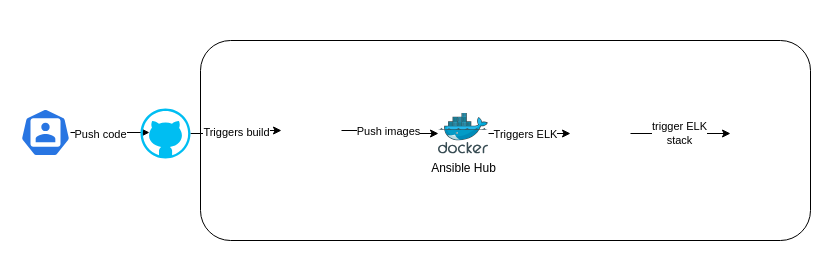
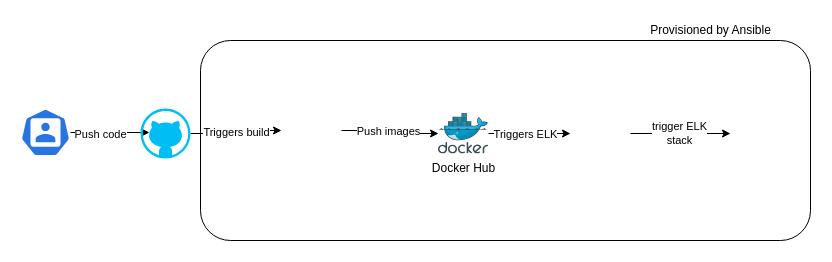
none -> (711, 31)
(464, 169) -> (464, 169)
